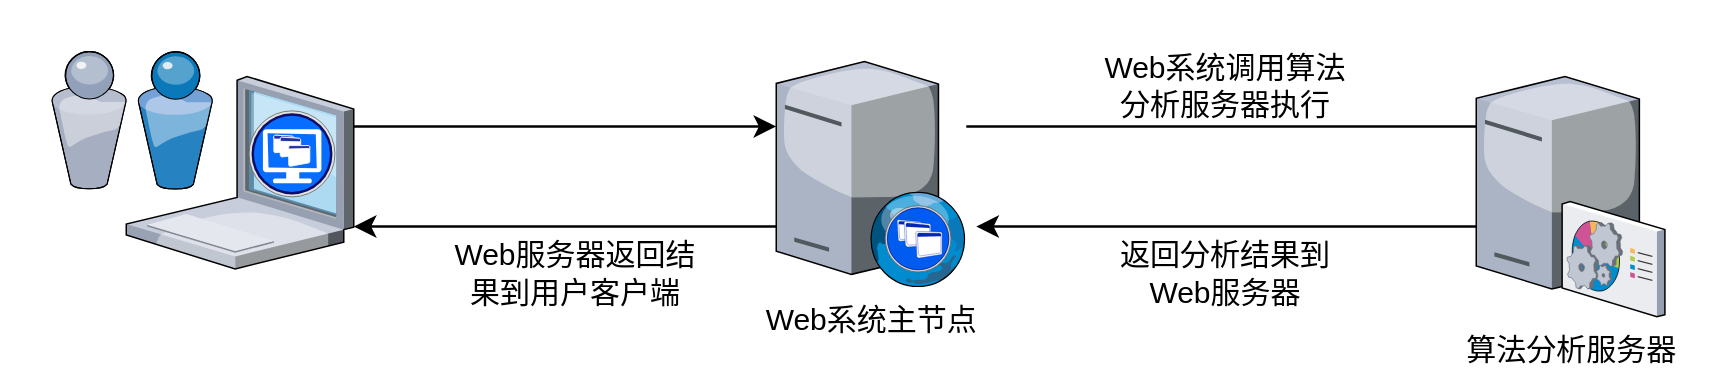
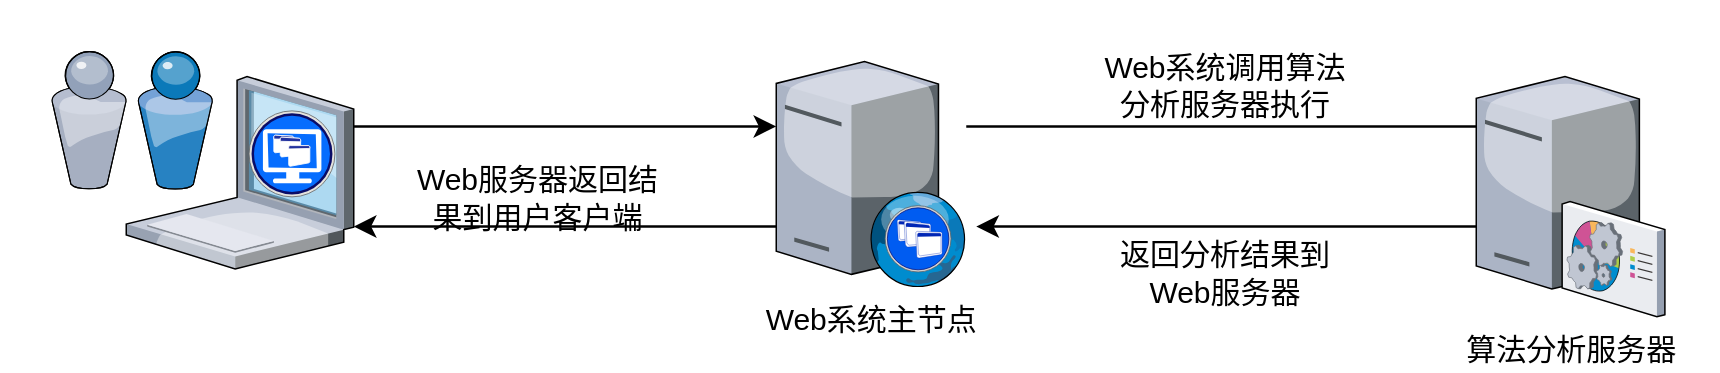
(576, 274) -> (539, 199)
